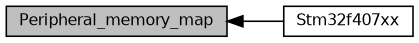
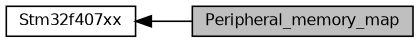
(263, 21) -> (172, 21)
